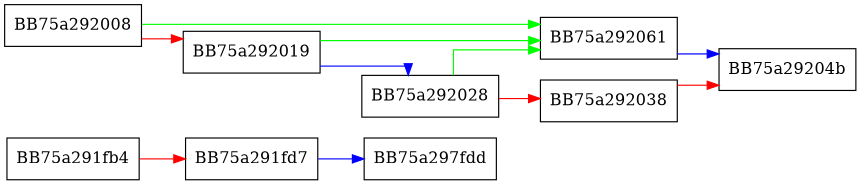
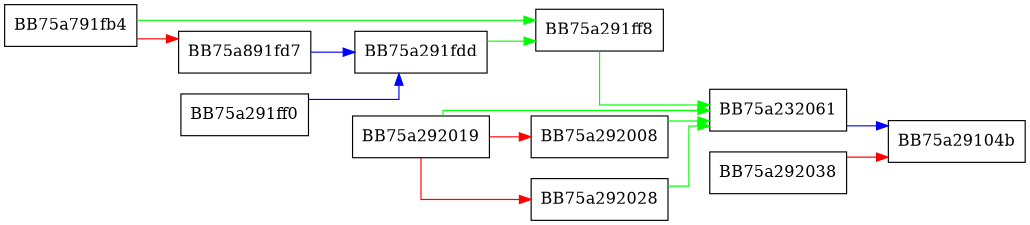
none -> (600, 30)
(609, 38) -> (778, 110)
(157, 39) -> (504, 137)
(365, 66) -> (449, 199)
(787, 70) -> (957, 141)
(514, 99) -> none
none -> (245, 115)
(73, 159) -> (71, 26)
(252, 159) -> (245, 52)
(430, 159) -> (421, 52)
